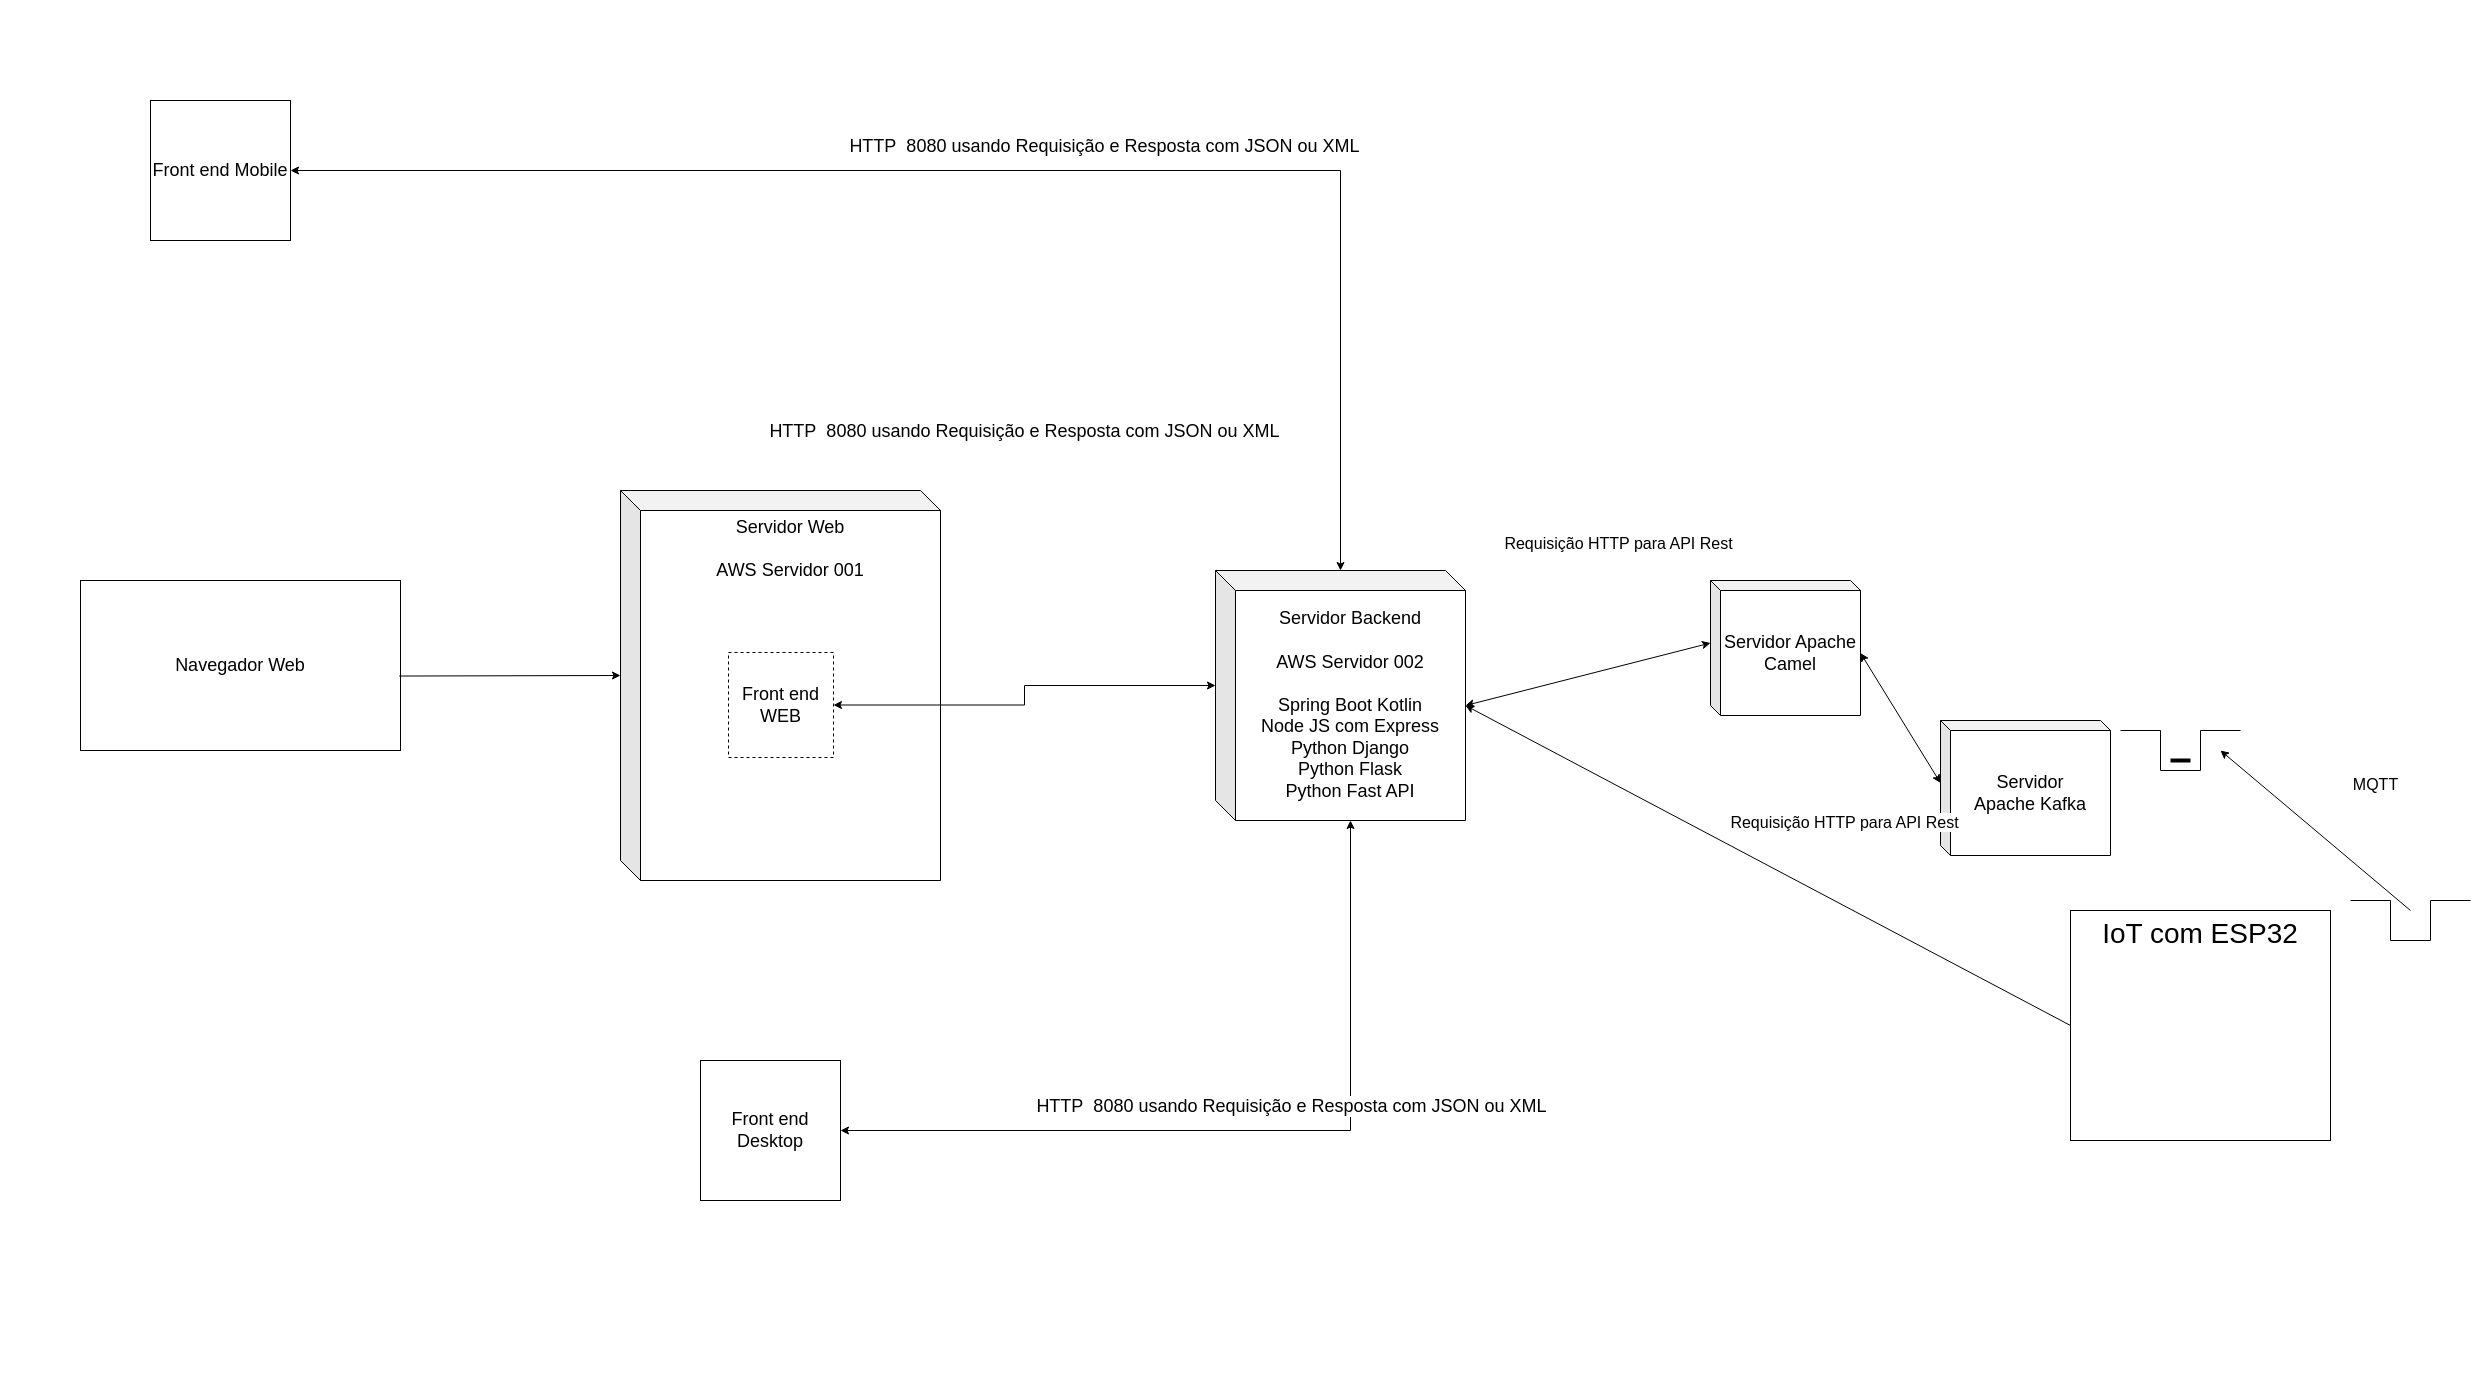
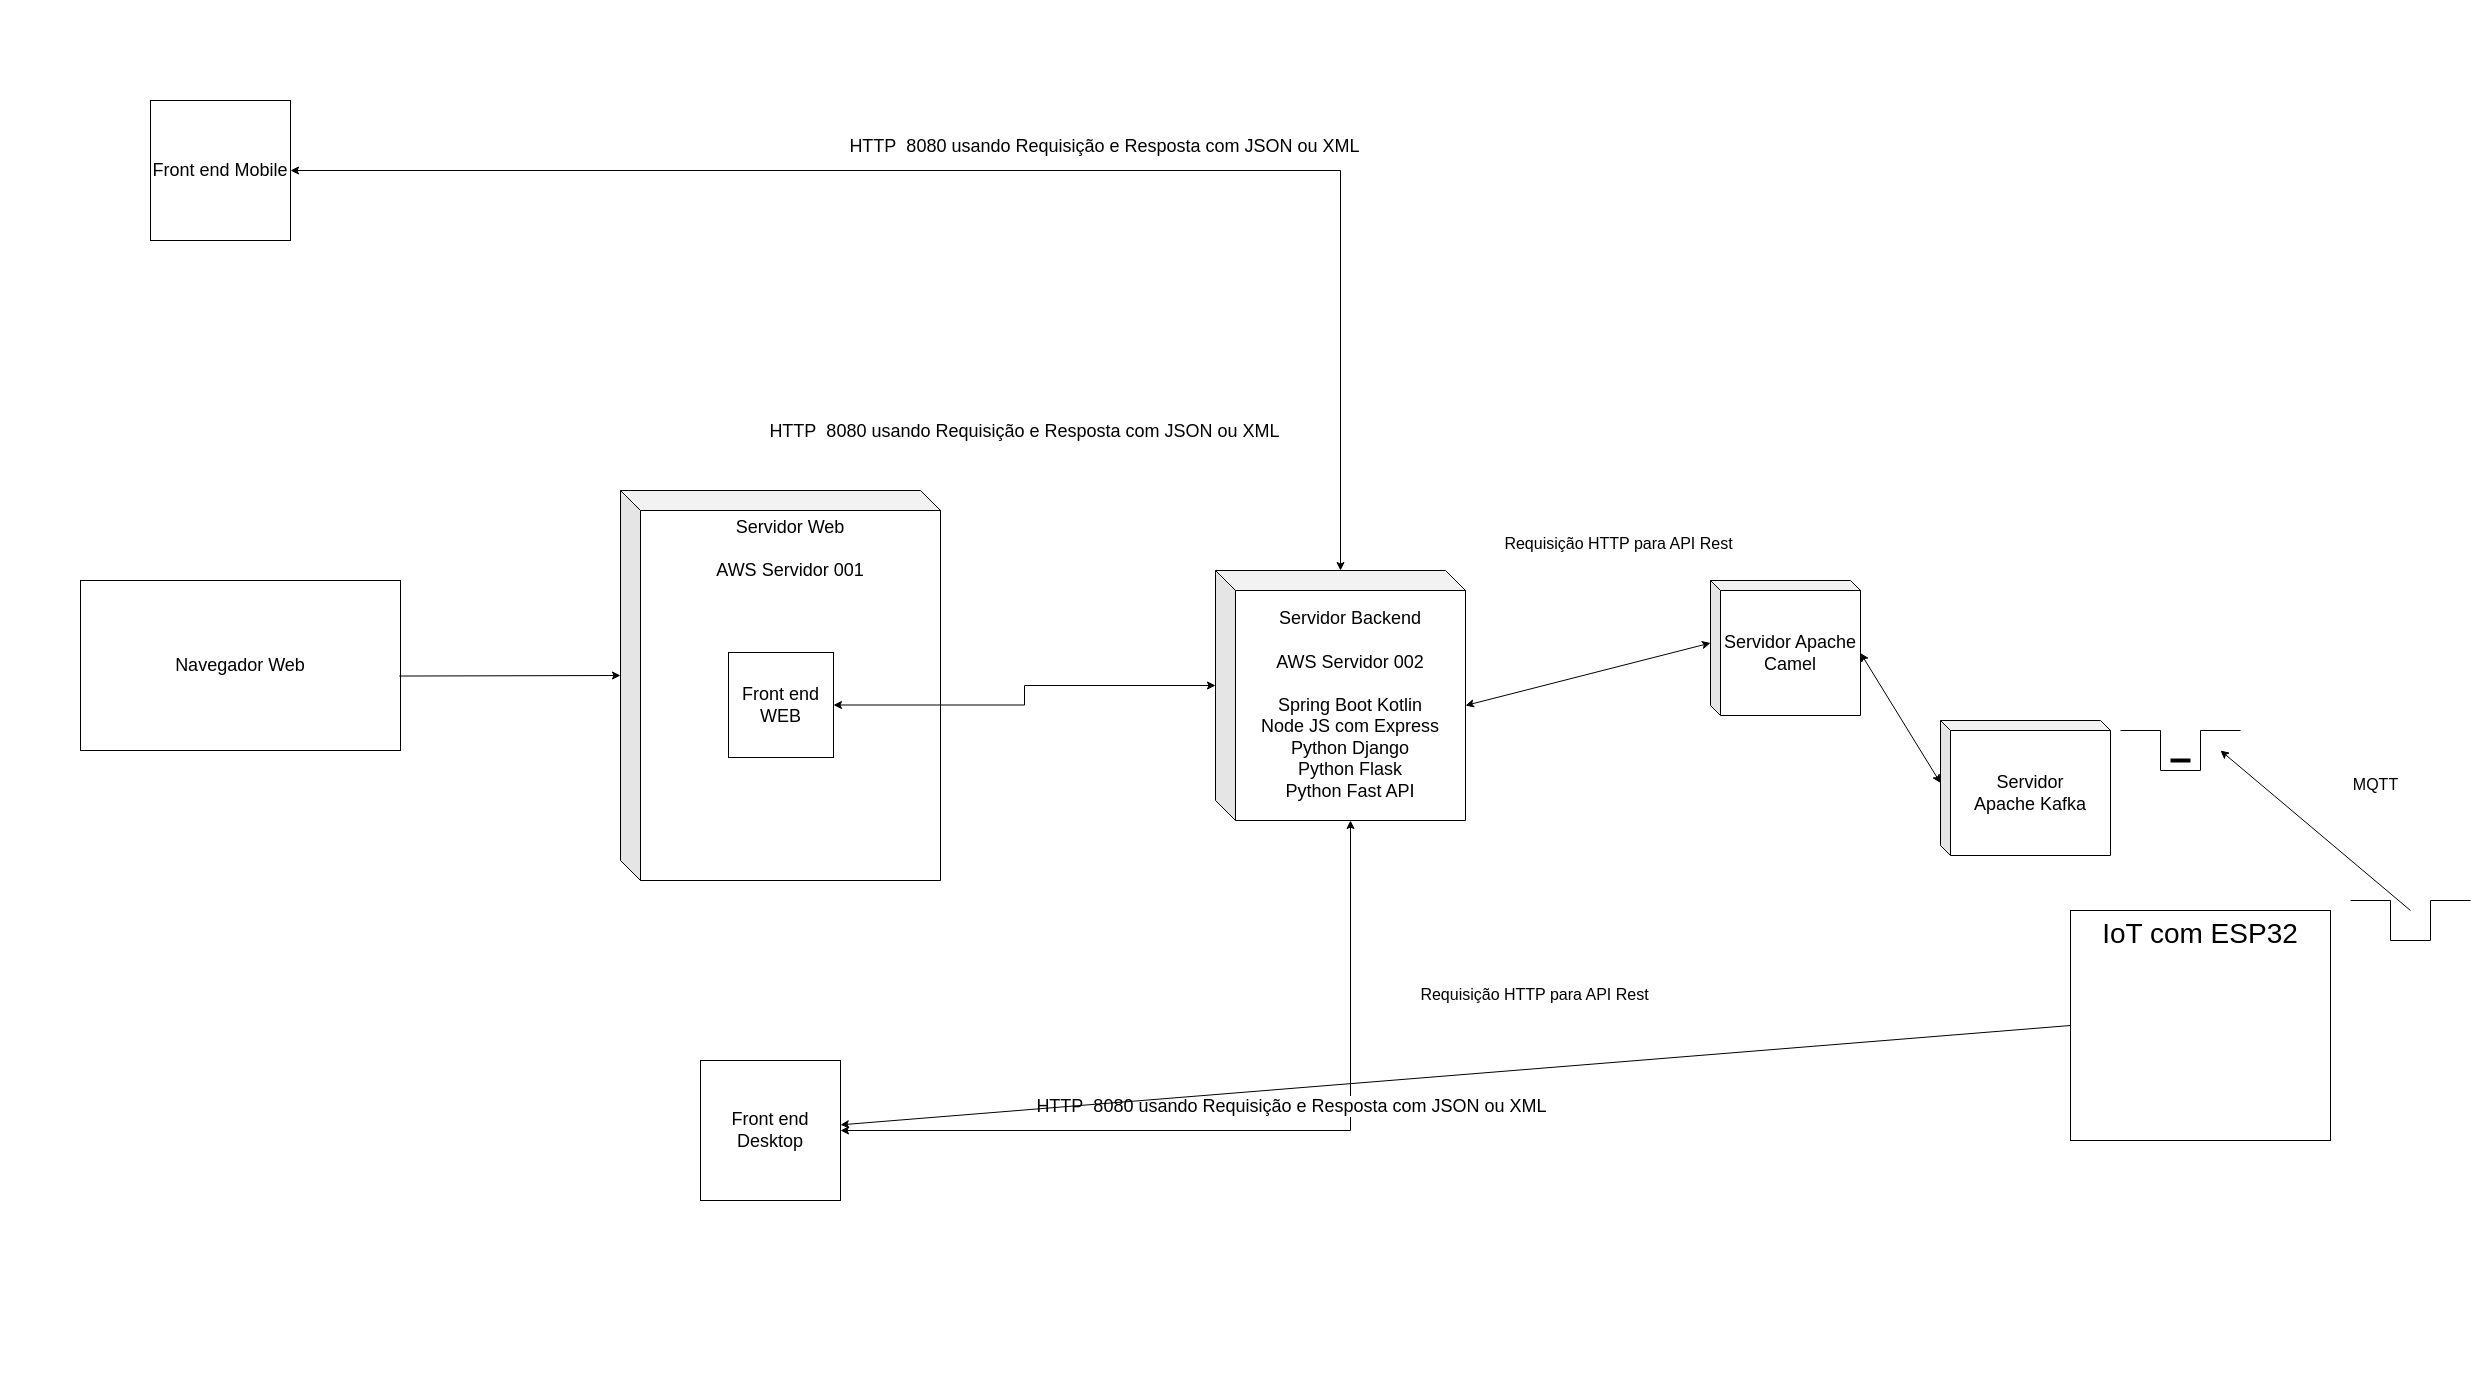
(781, 705) -> (781, 705)
(1771, 867) -> (1459, 1075)
